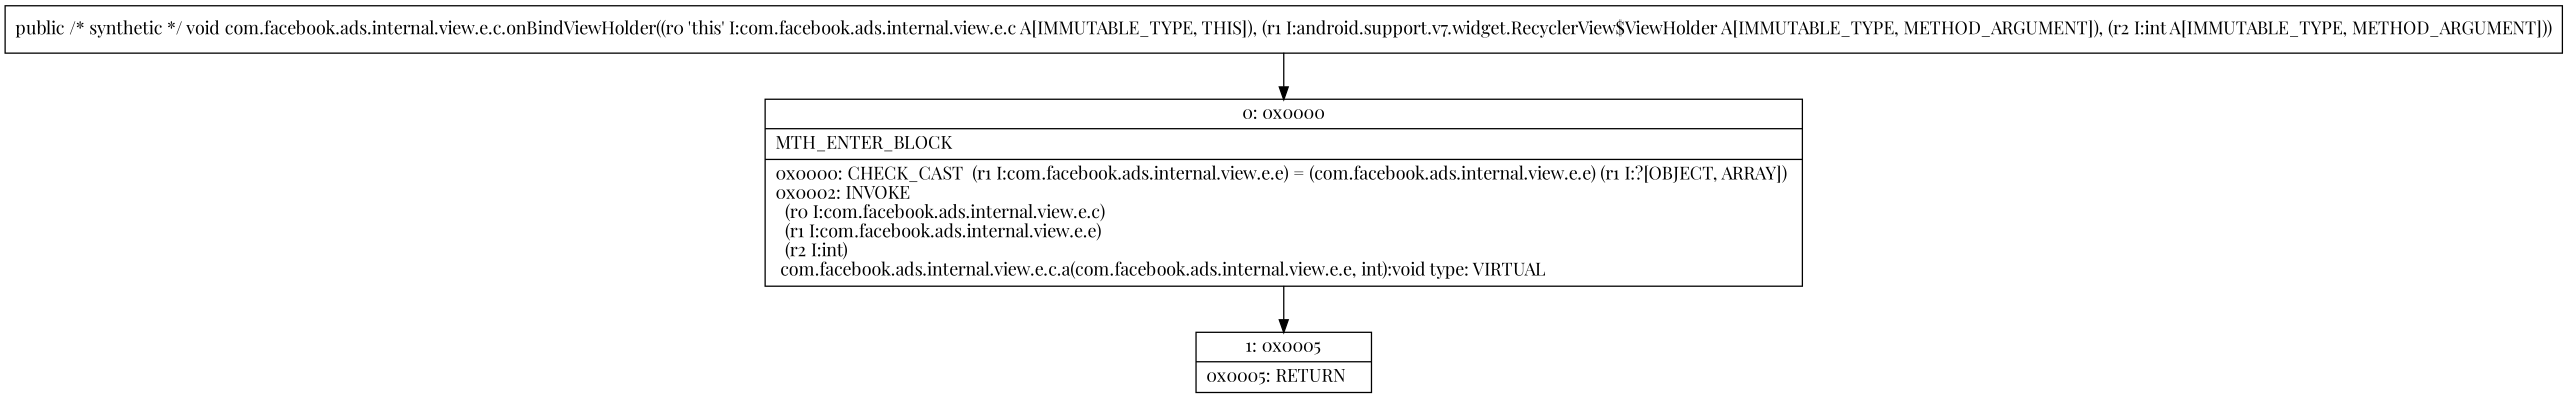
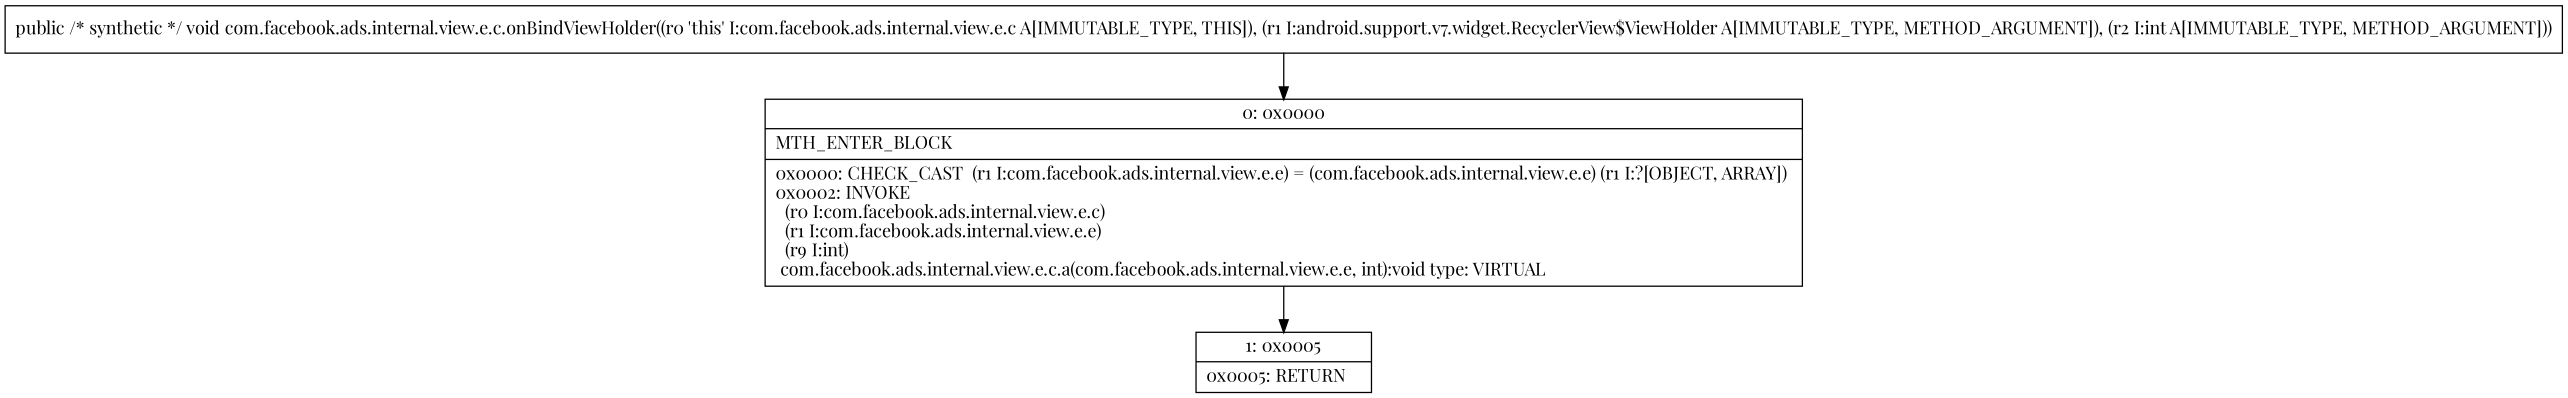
(812, 251) -> (813, 251)
